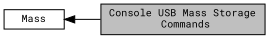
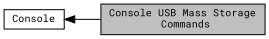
(34, 19) -> (34, 19)
